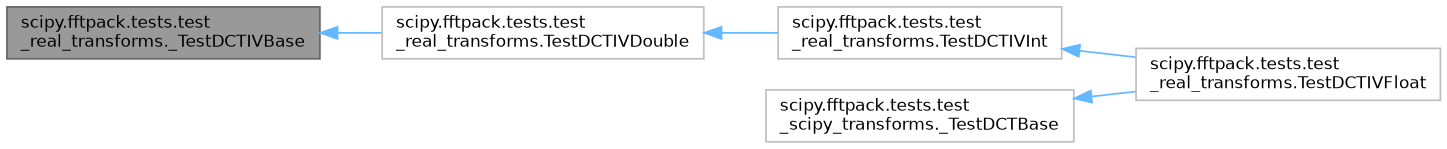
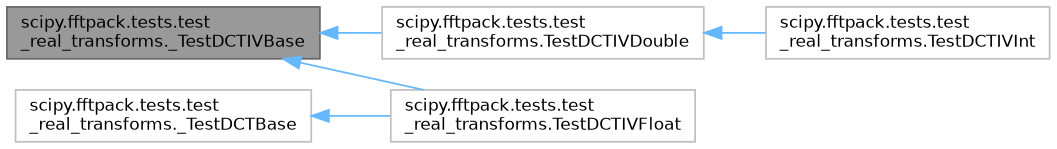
(1108, 54) -> (362, 76)
(920, 116) -> (163, 116)
